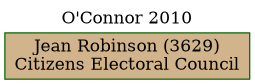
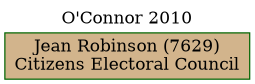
(127, 56) -> (127, 56)
